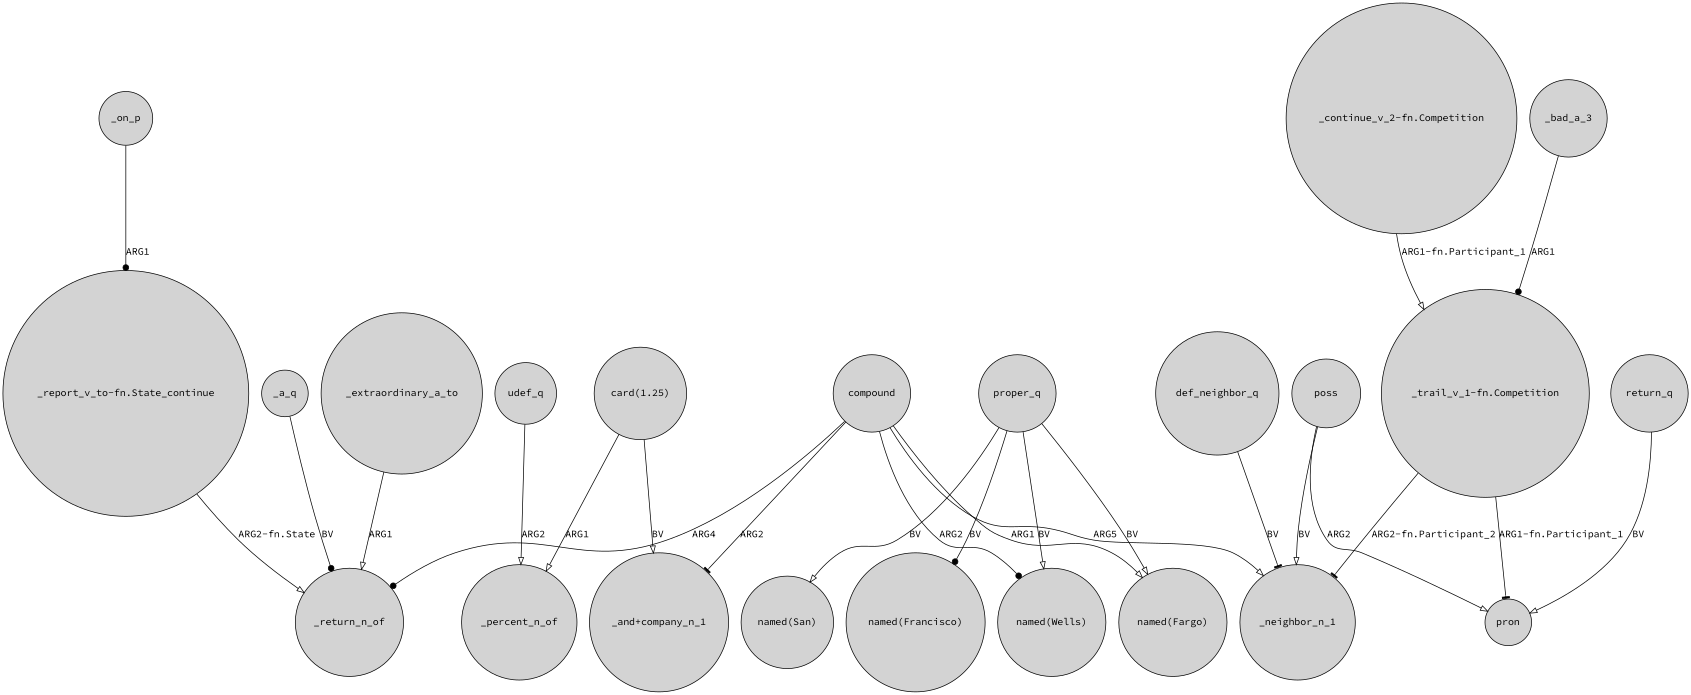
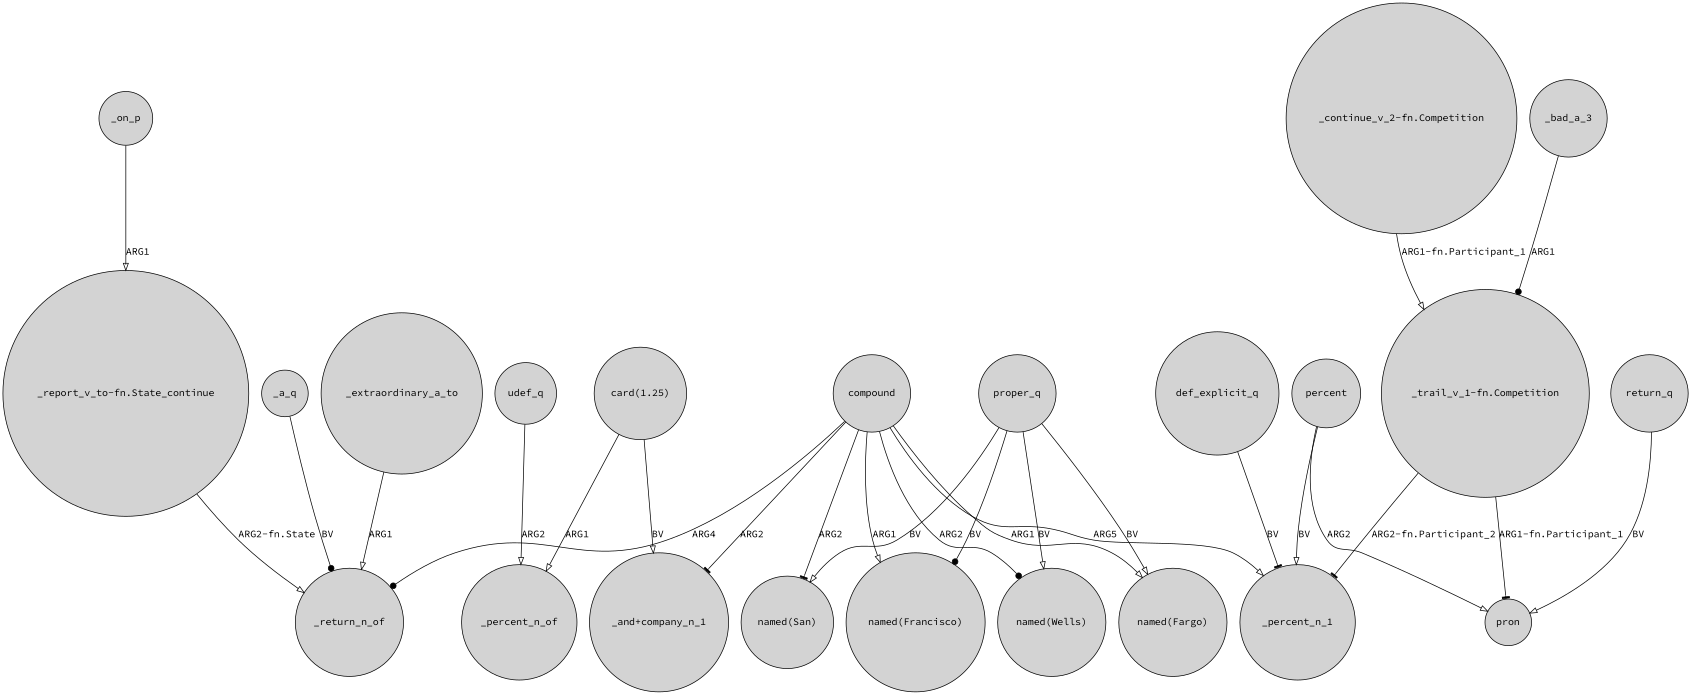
(126, 205) -> (126, 205)
(1217, 393) -> (1217, 393)
(1326, 393) -> (1326, 393)
none -> (866, 494)
none -> (832, 503)
(1298, 622) -> (1298, 622)
